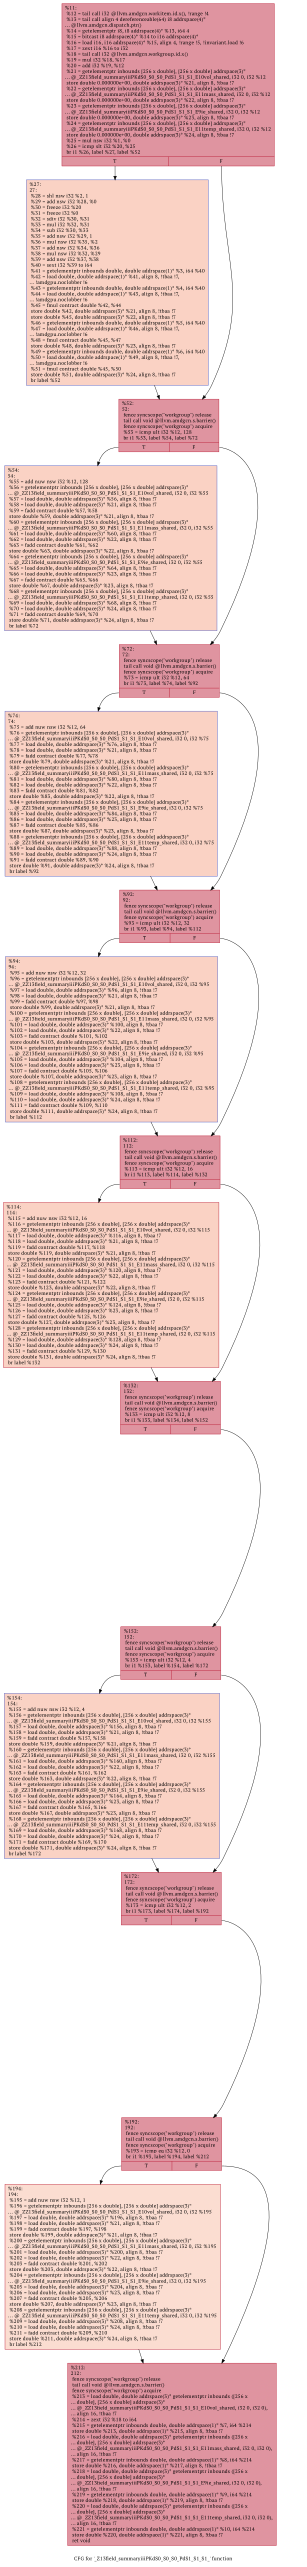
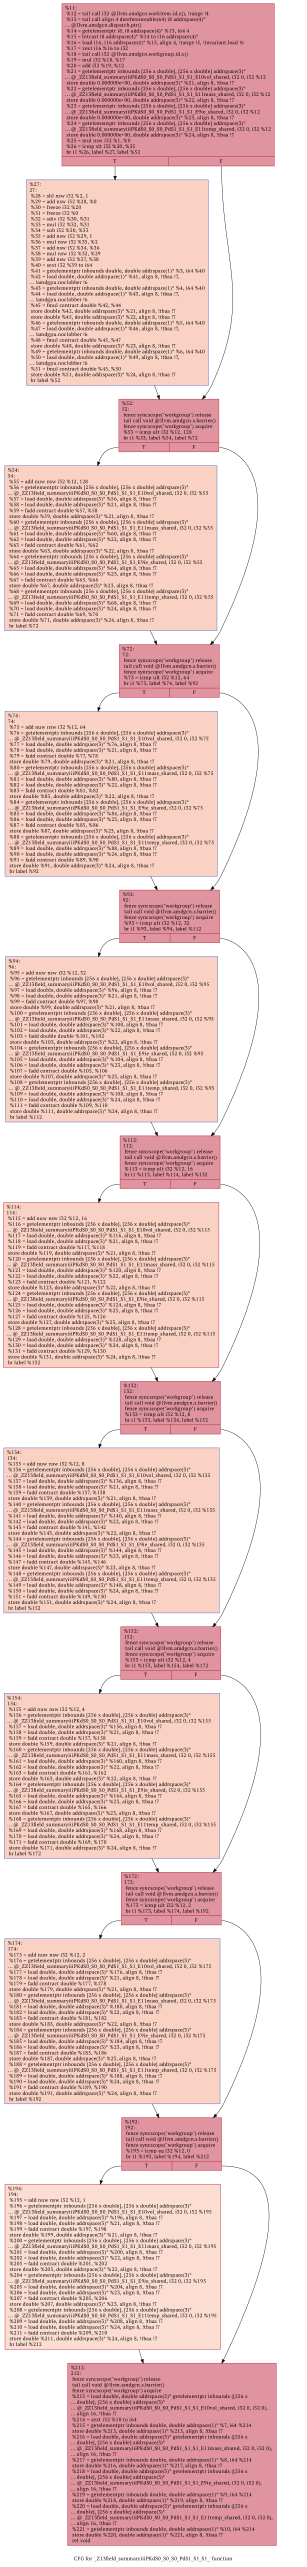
(58, 1036) -> (57, 1036)
none -> (112, 1530)
none -> (112, 2021)
